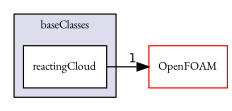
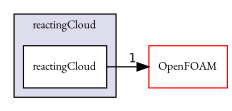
(65, 25) -> (65, 25)
